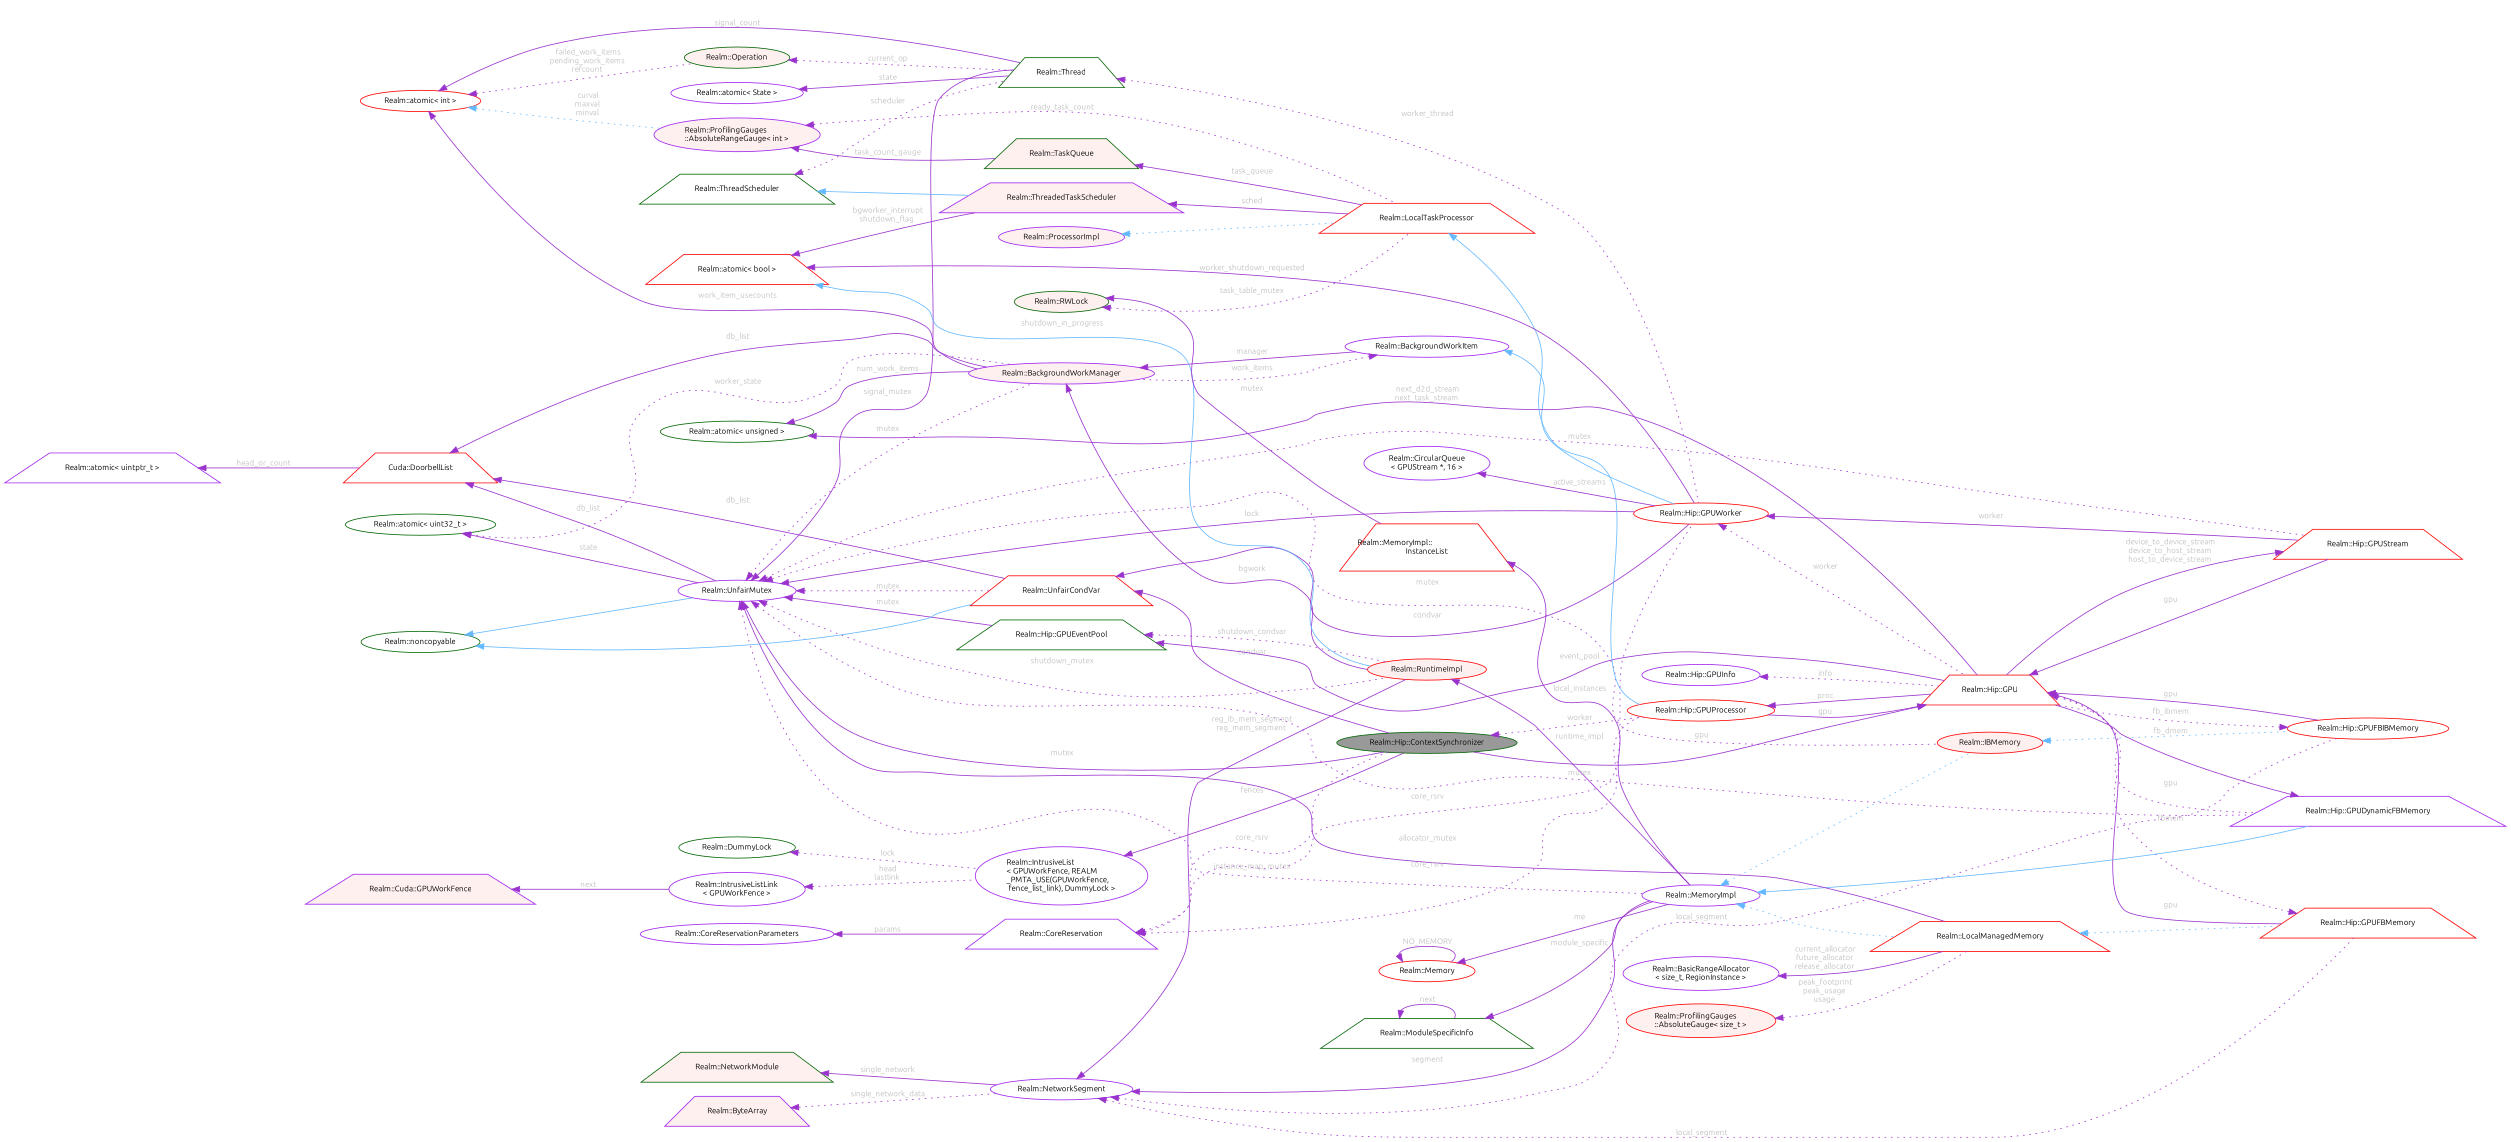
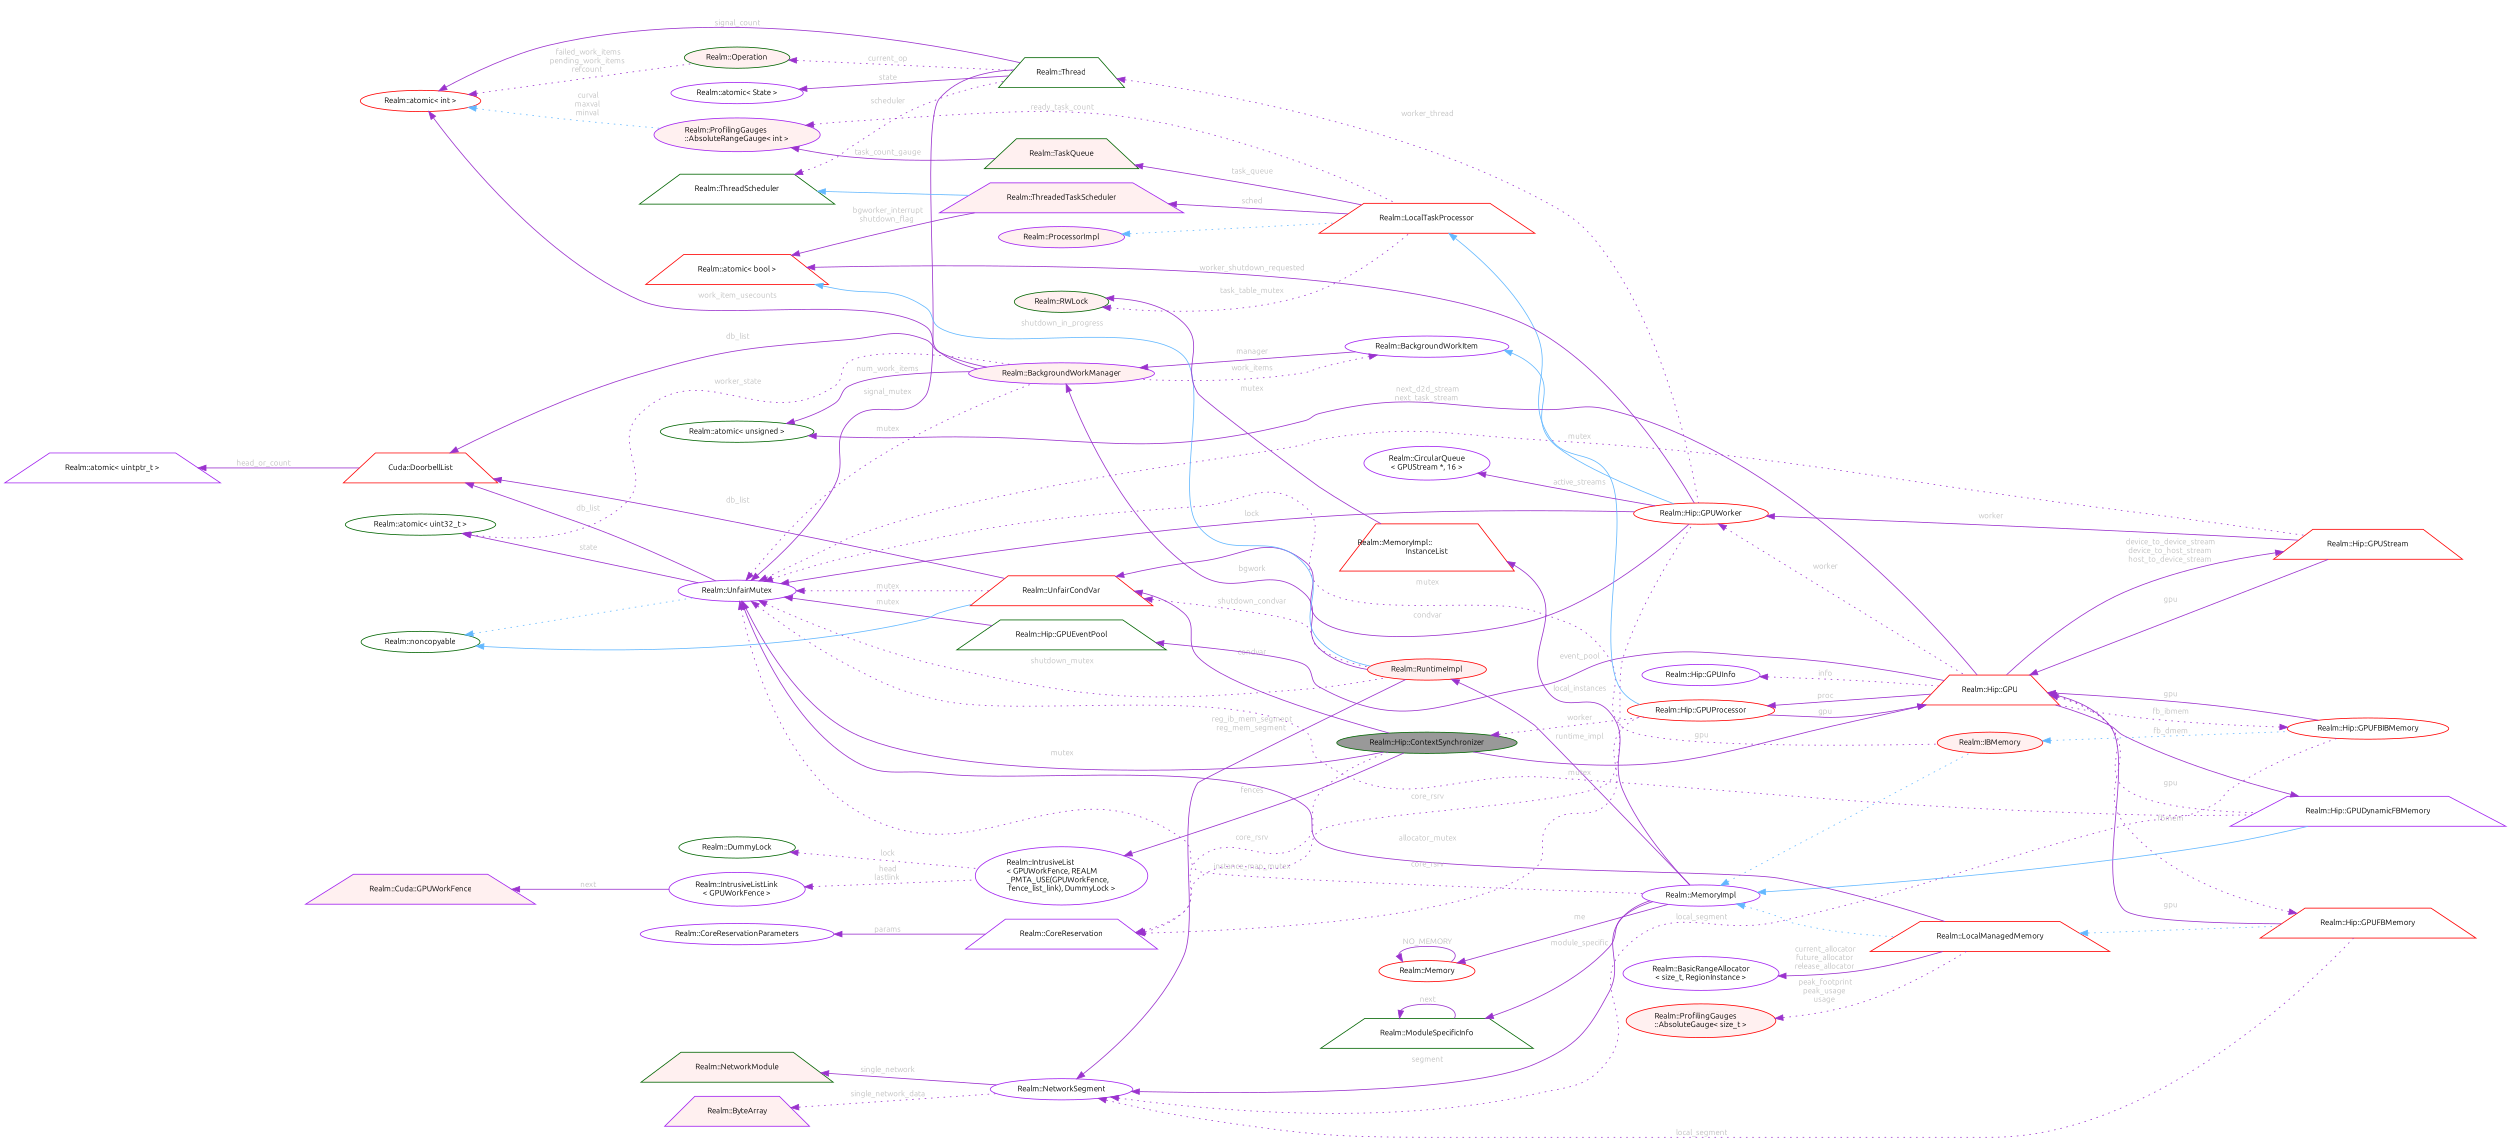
(583, 616) -> (583, 616)
(1270, 641) -> (1270, 615)
